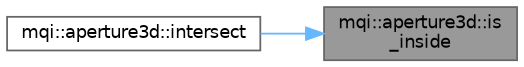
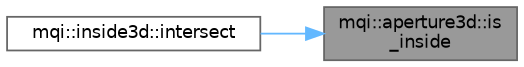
(134, 34) -> (134, 34)
